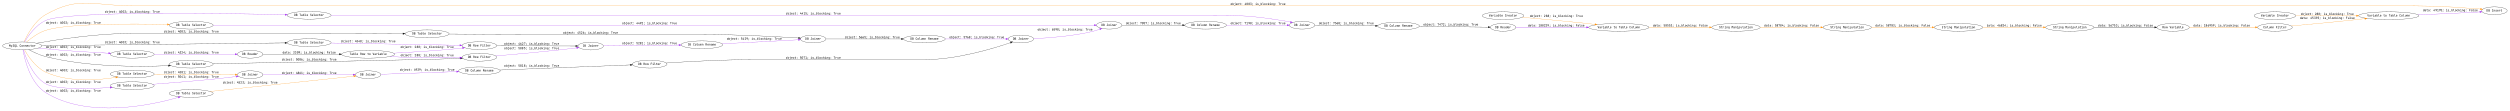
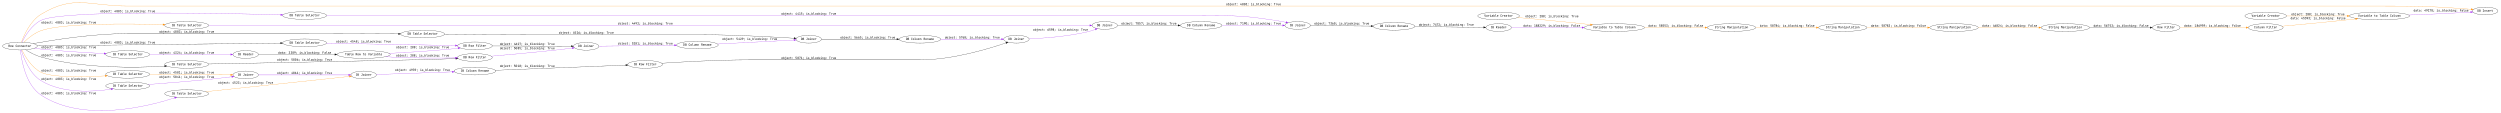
(2173, 27) -> (2166, 28)
(22, 46) -> (20, 46)
